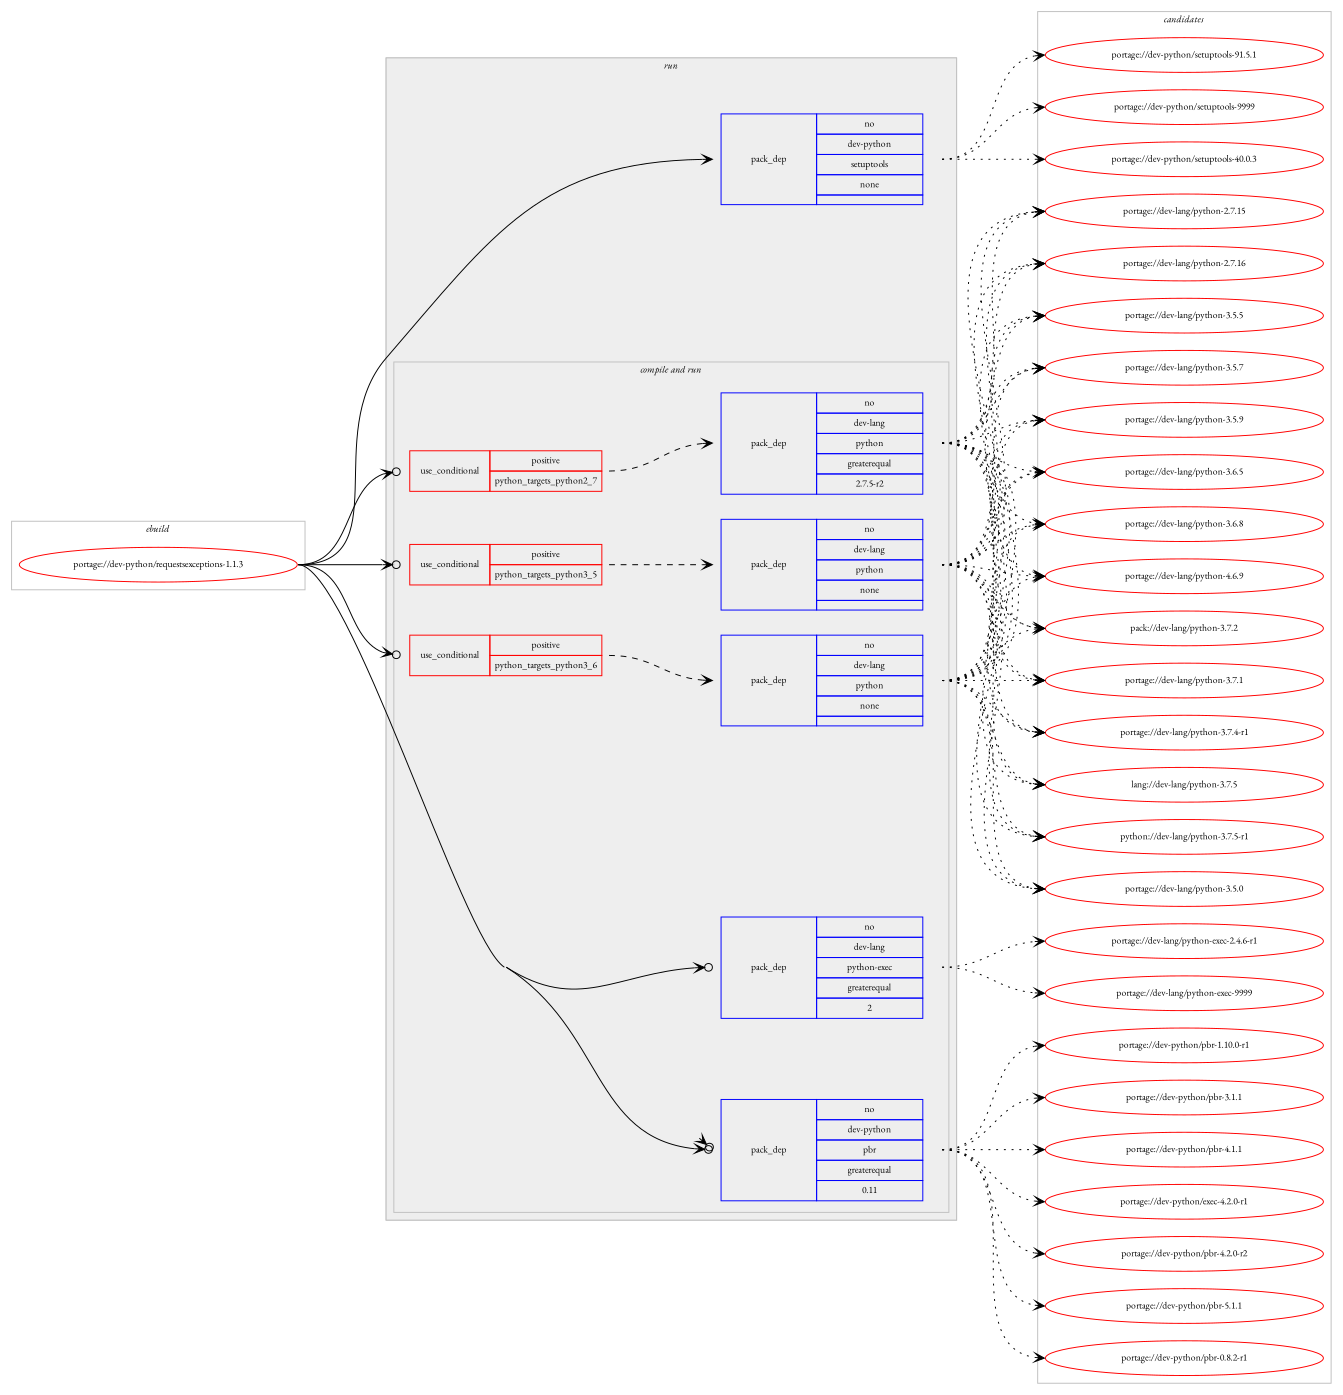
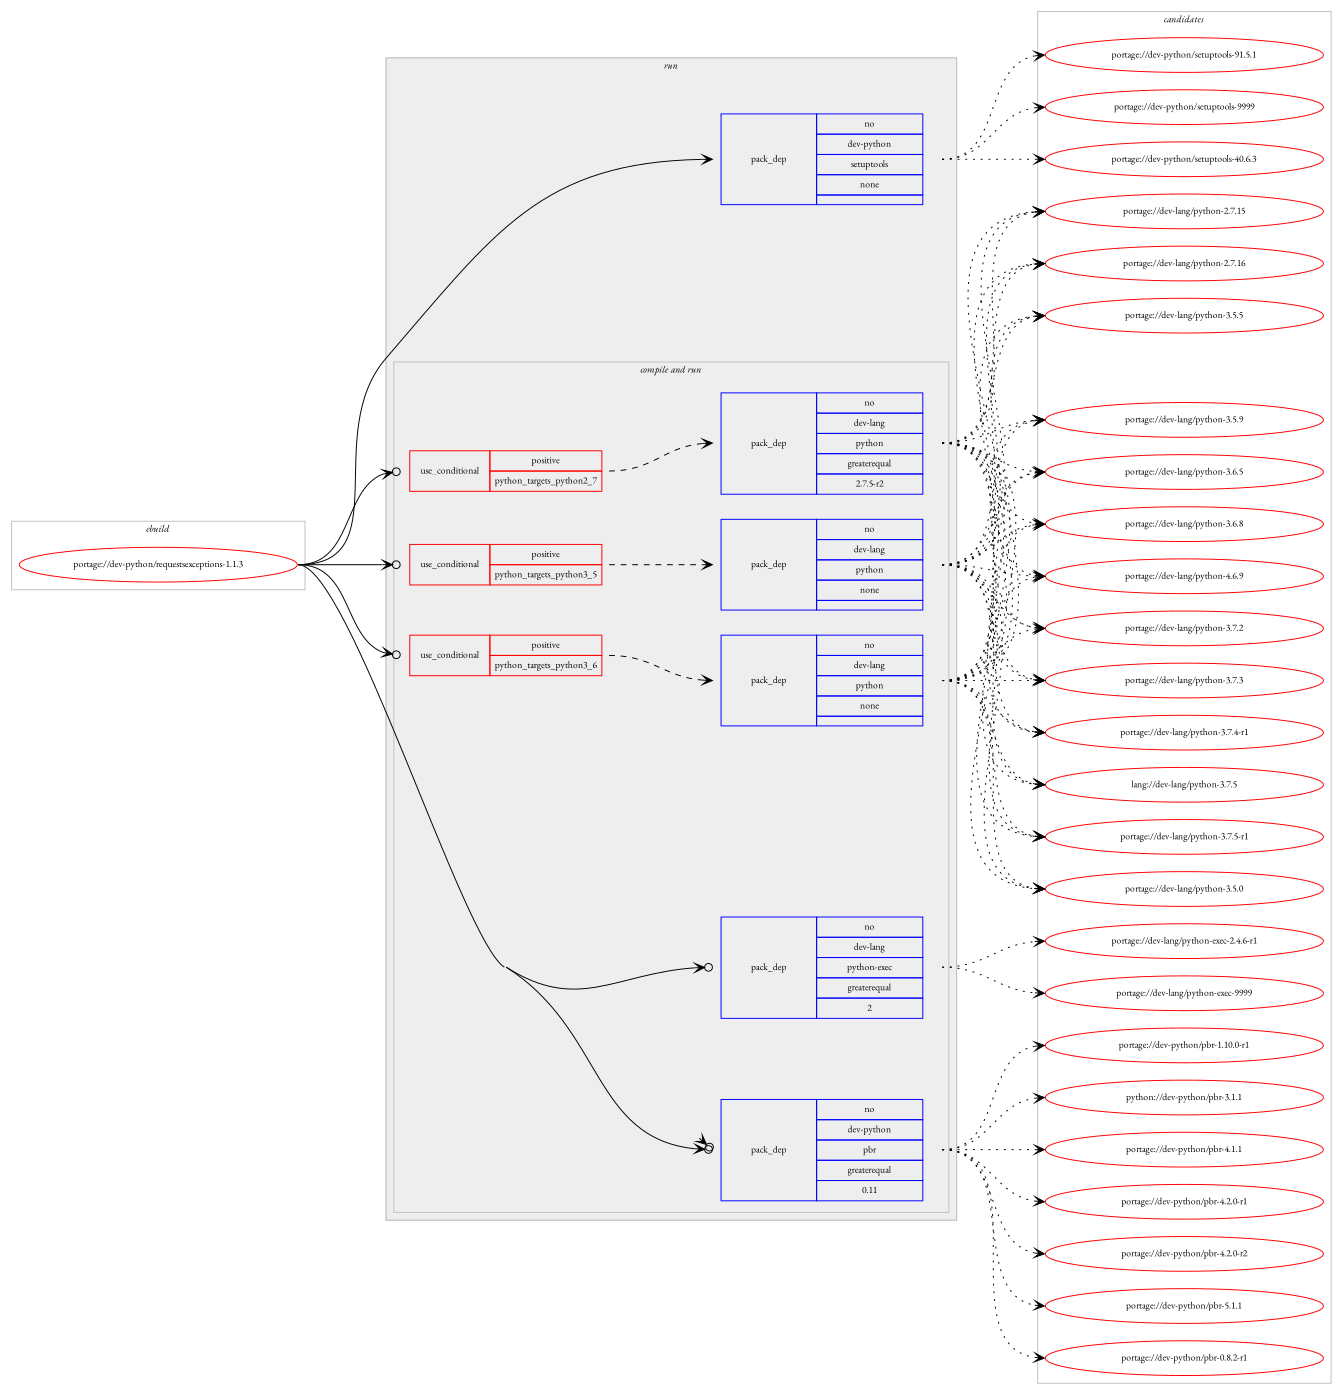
(1184, 159) -> (1184, 159)
(1184, 368) -> none
(1184, 628) -> (1184, 628)
(1184, 681) -> (1184, 681)
(1184, 837) -> (1184, 837)
(1184, 1098) -> (1184, 1098)
(1184, 1202) -> (1184, 1202)
